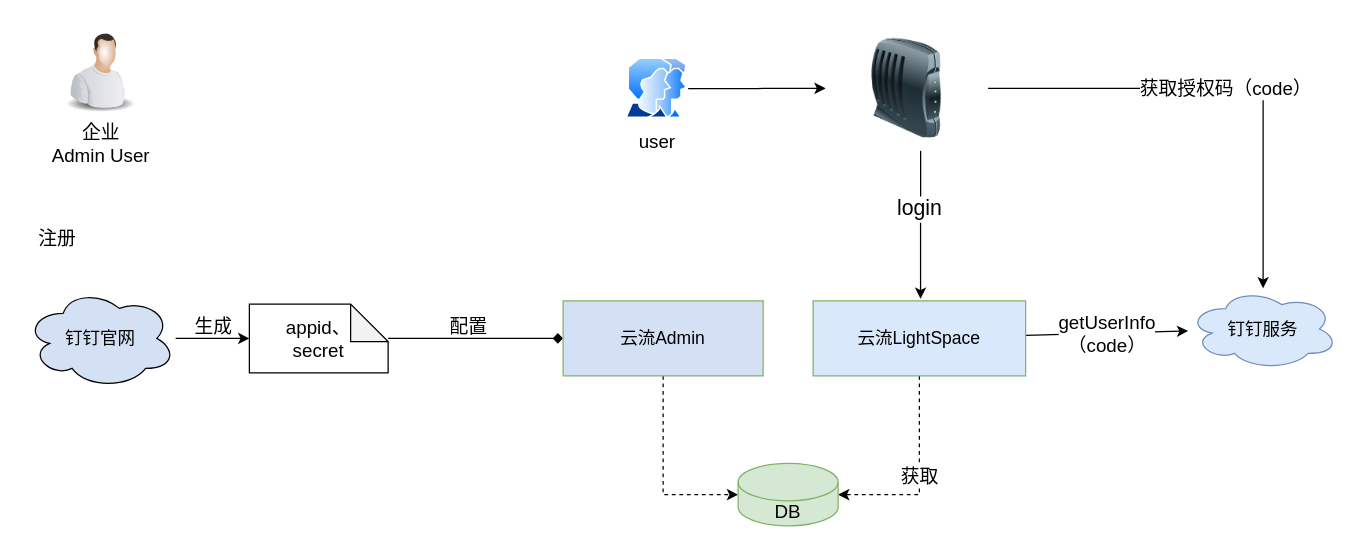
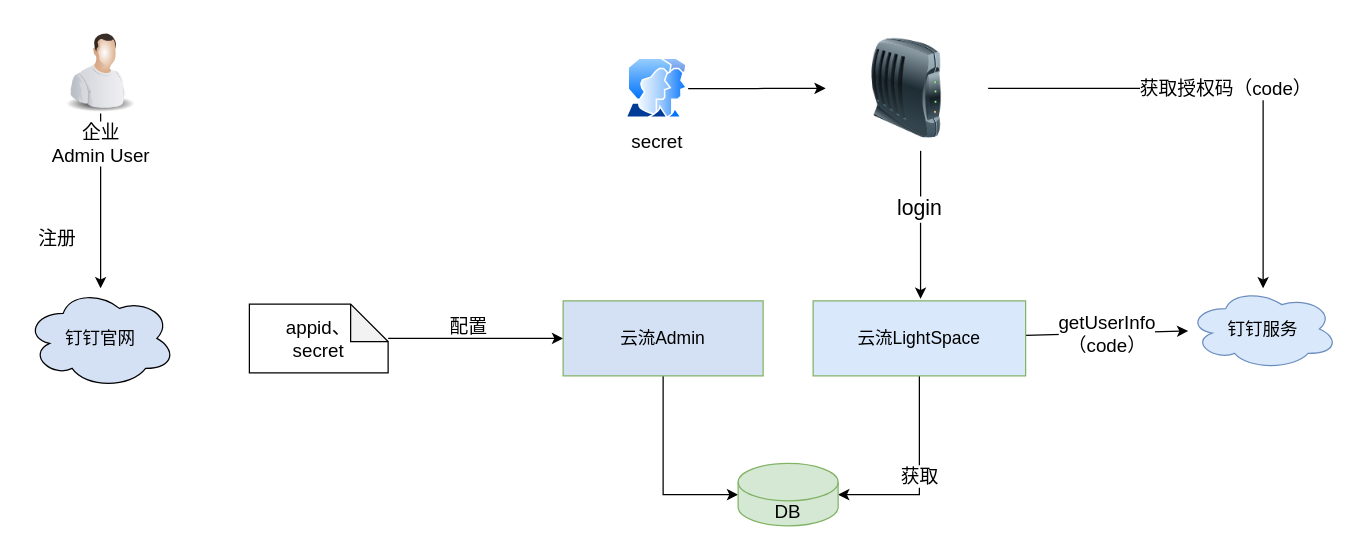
(658, 142) -> (658, 142)
none -> (101, 222)
(213, 326) -> none
(208, 338) -> none
(552, 338) -> (553, 338)
(919, 422) -> (919, 422)
(663, 469) -> (663, 469)
